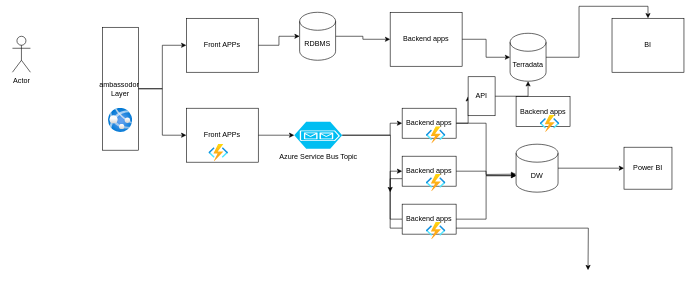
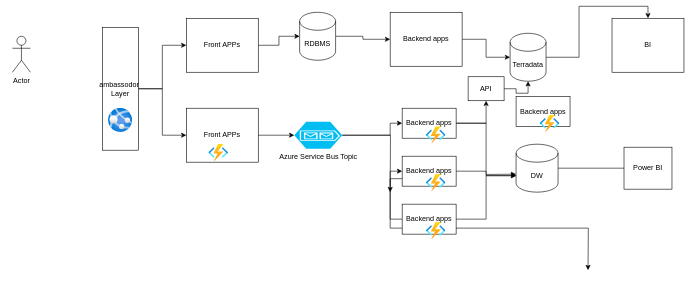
(482, 96) -> (486, 89)
(618, 168) -> (620, 168)
